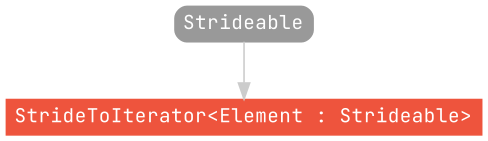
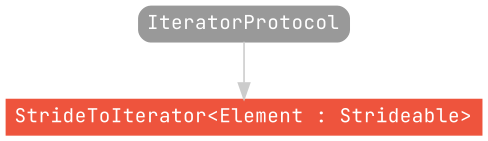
(244, 24) -> (244, 24)
